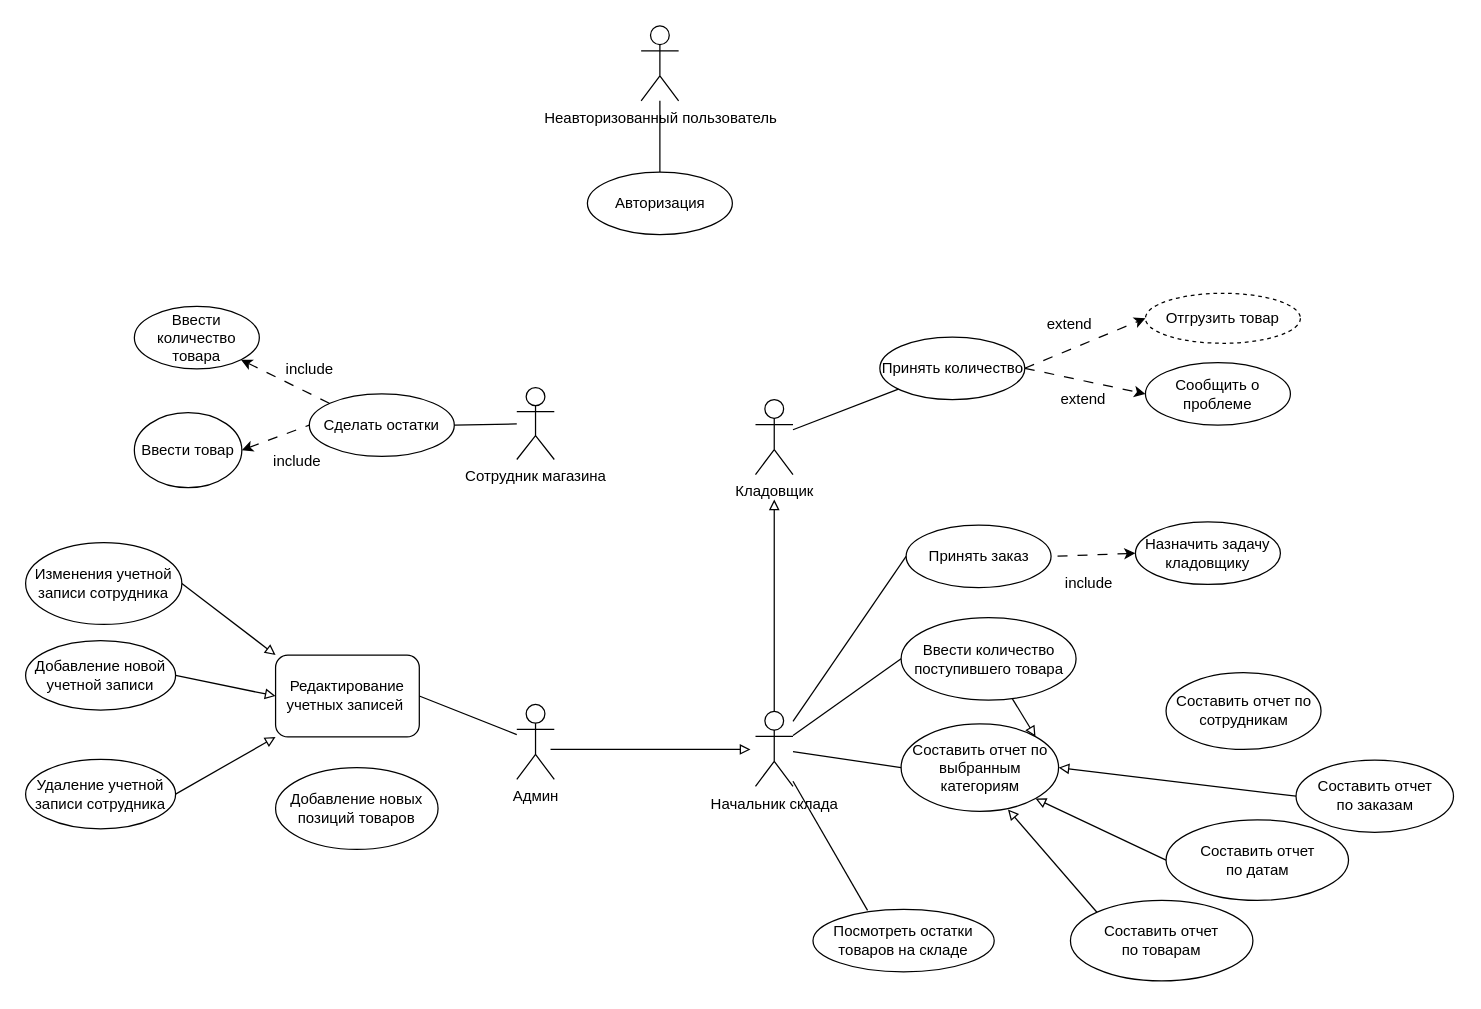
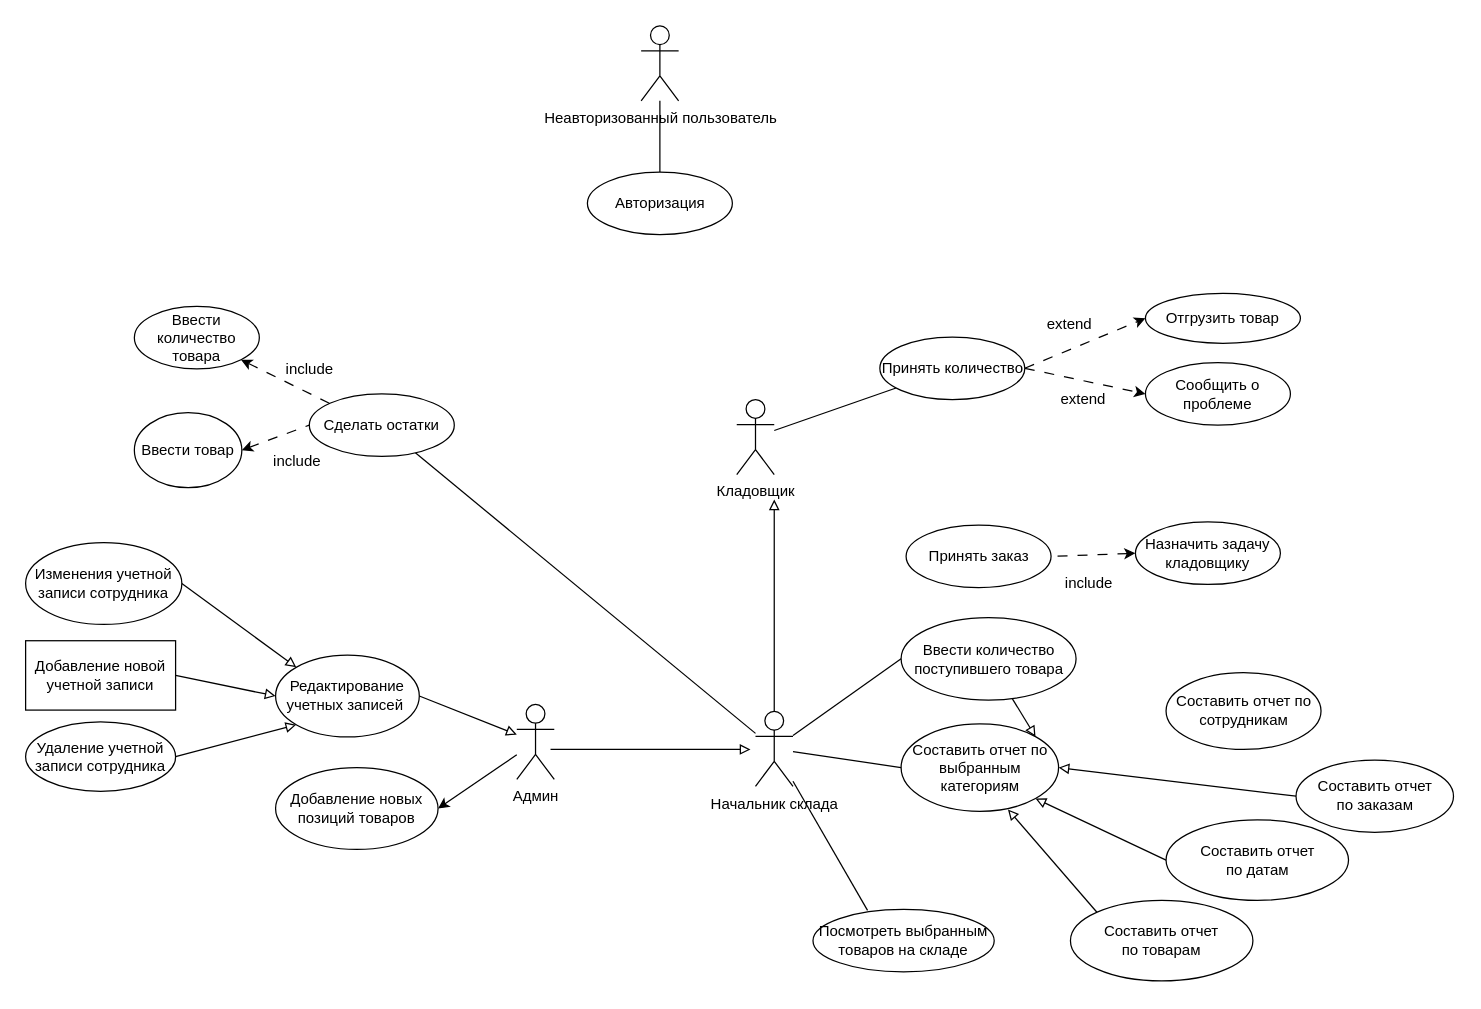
(1223, 318) -> (1223, 318)
(536, 423) -> none
(486, 424) -> none
(774, 437) -> (756, 437)
(850, 639) -> (586, 593)
(101, 675) -> (101, 675)
(348, 696) -> (348, 696)
(509, 731) -> (506, 730)
none -> (481, 779)
(101, 794) -> (101, 757)
(904, 941) -> (904, 941)
